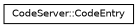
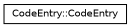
(69, 14) -> (65, 14)
